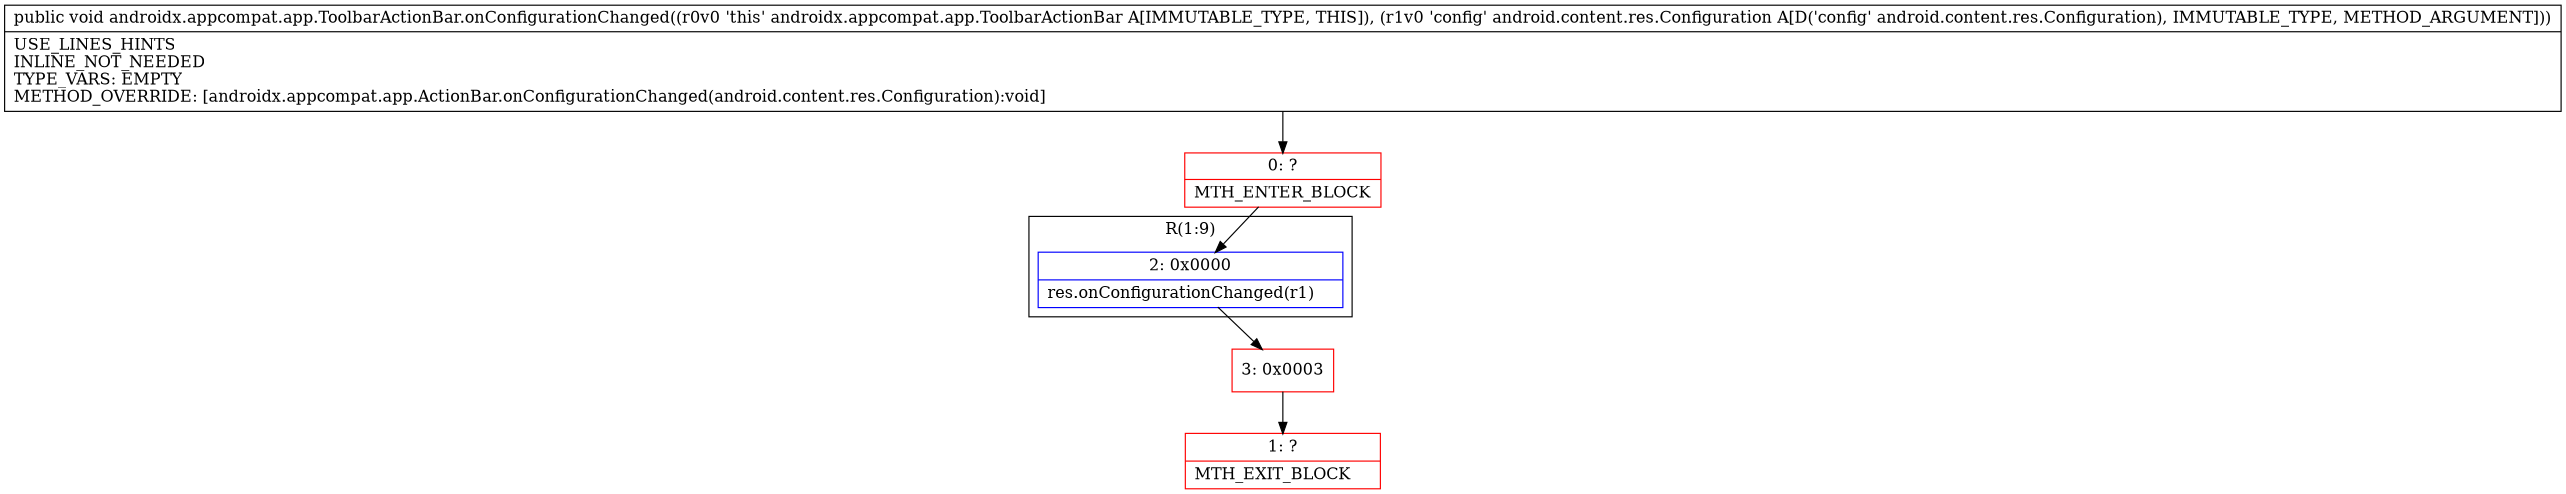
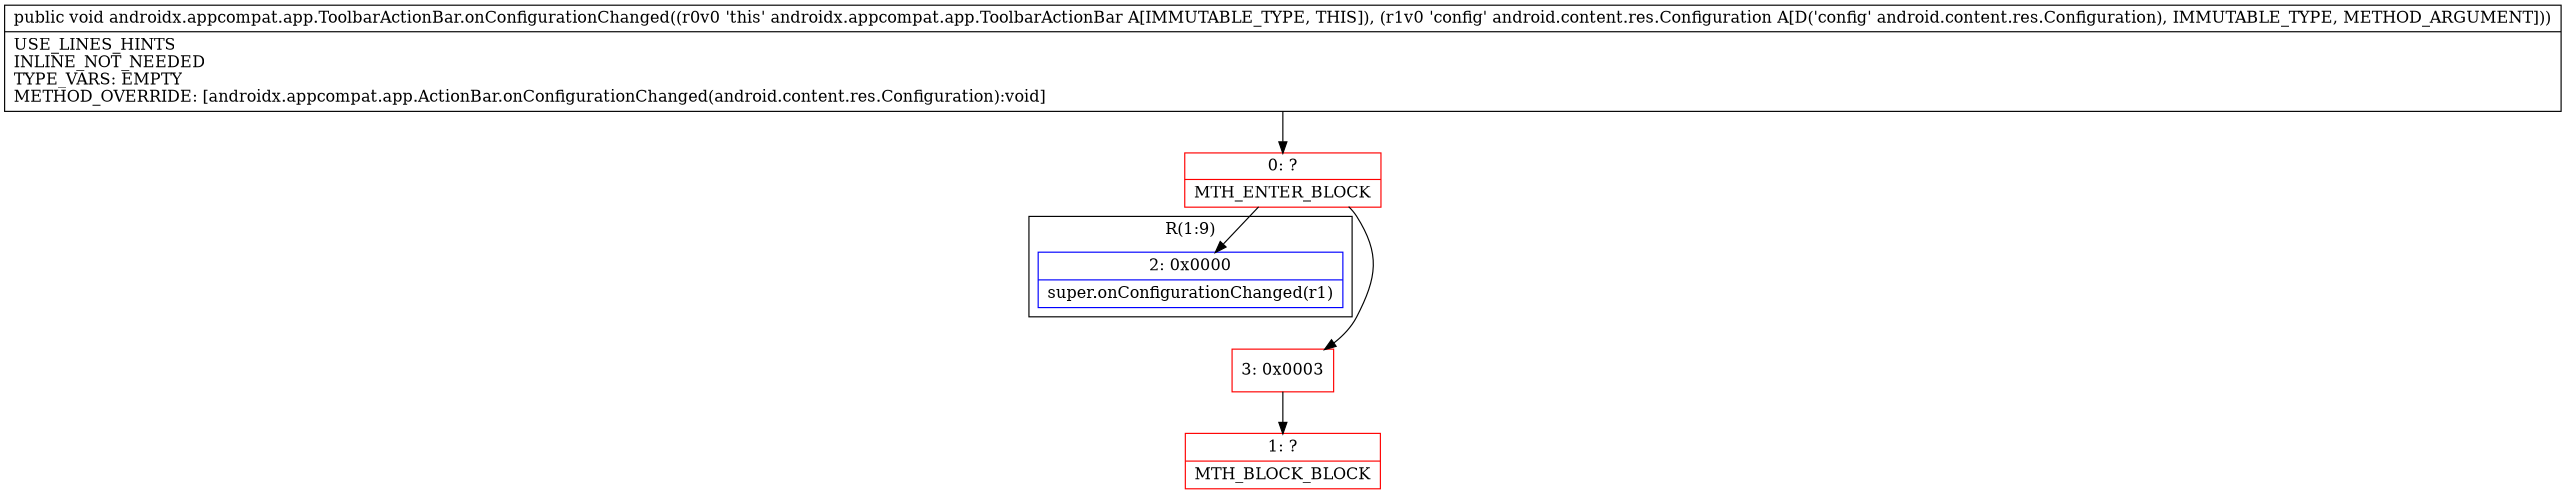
(1181, 293) -> (1191, 293)
(1236, 324) -> (1372, 277)
(1273, 474) -> (1283, 474)
